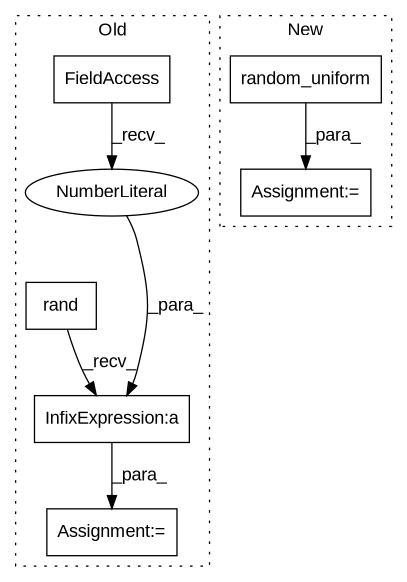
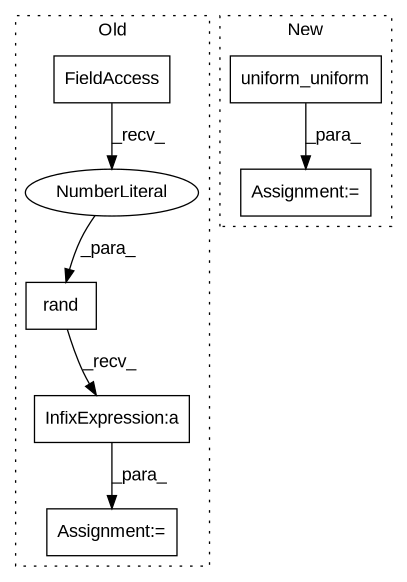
(306, 79) -> (306, 79)
(147, 299) -> (80, 241)
